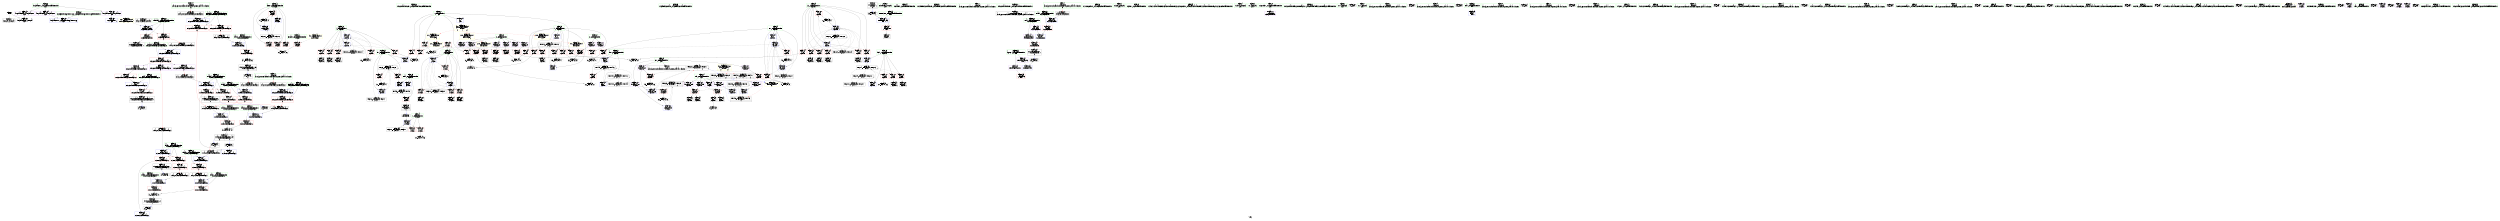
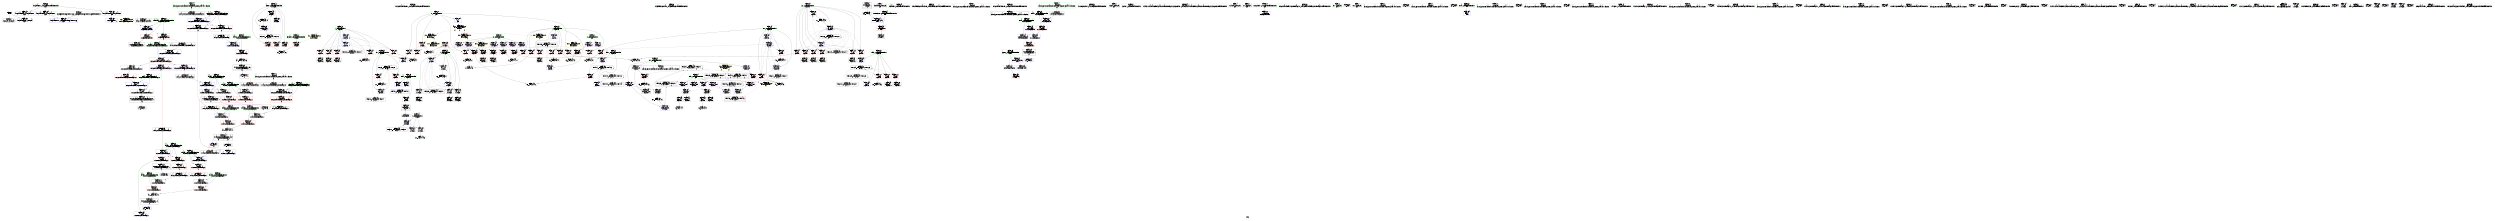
none -> (679, 108)
